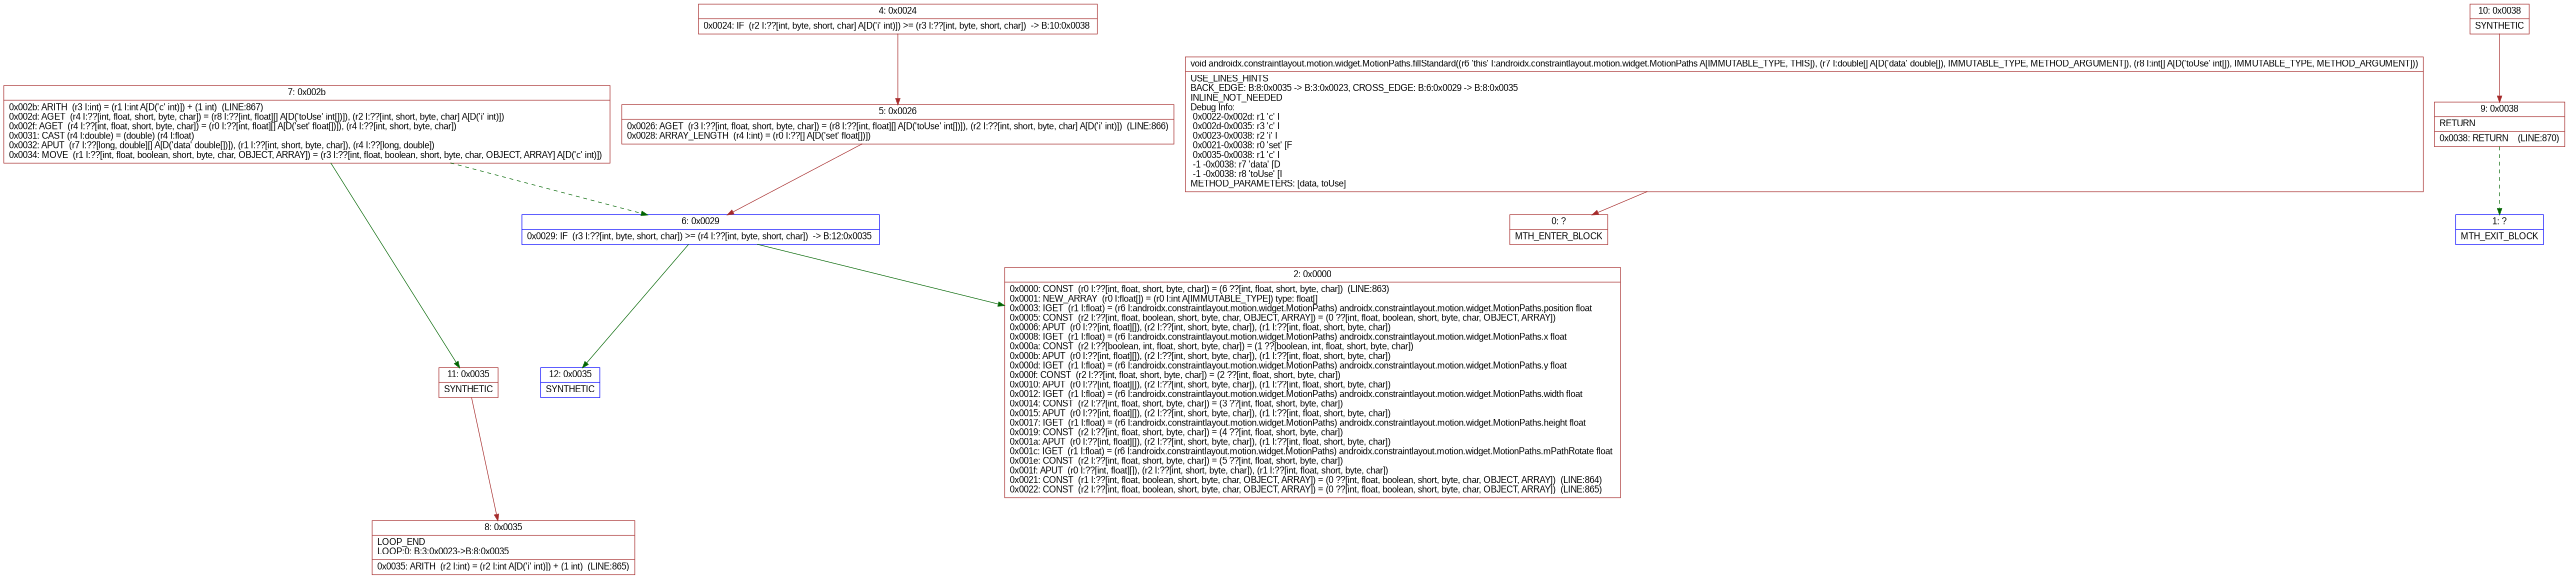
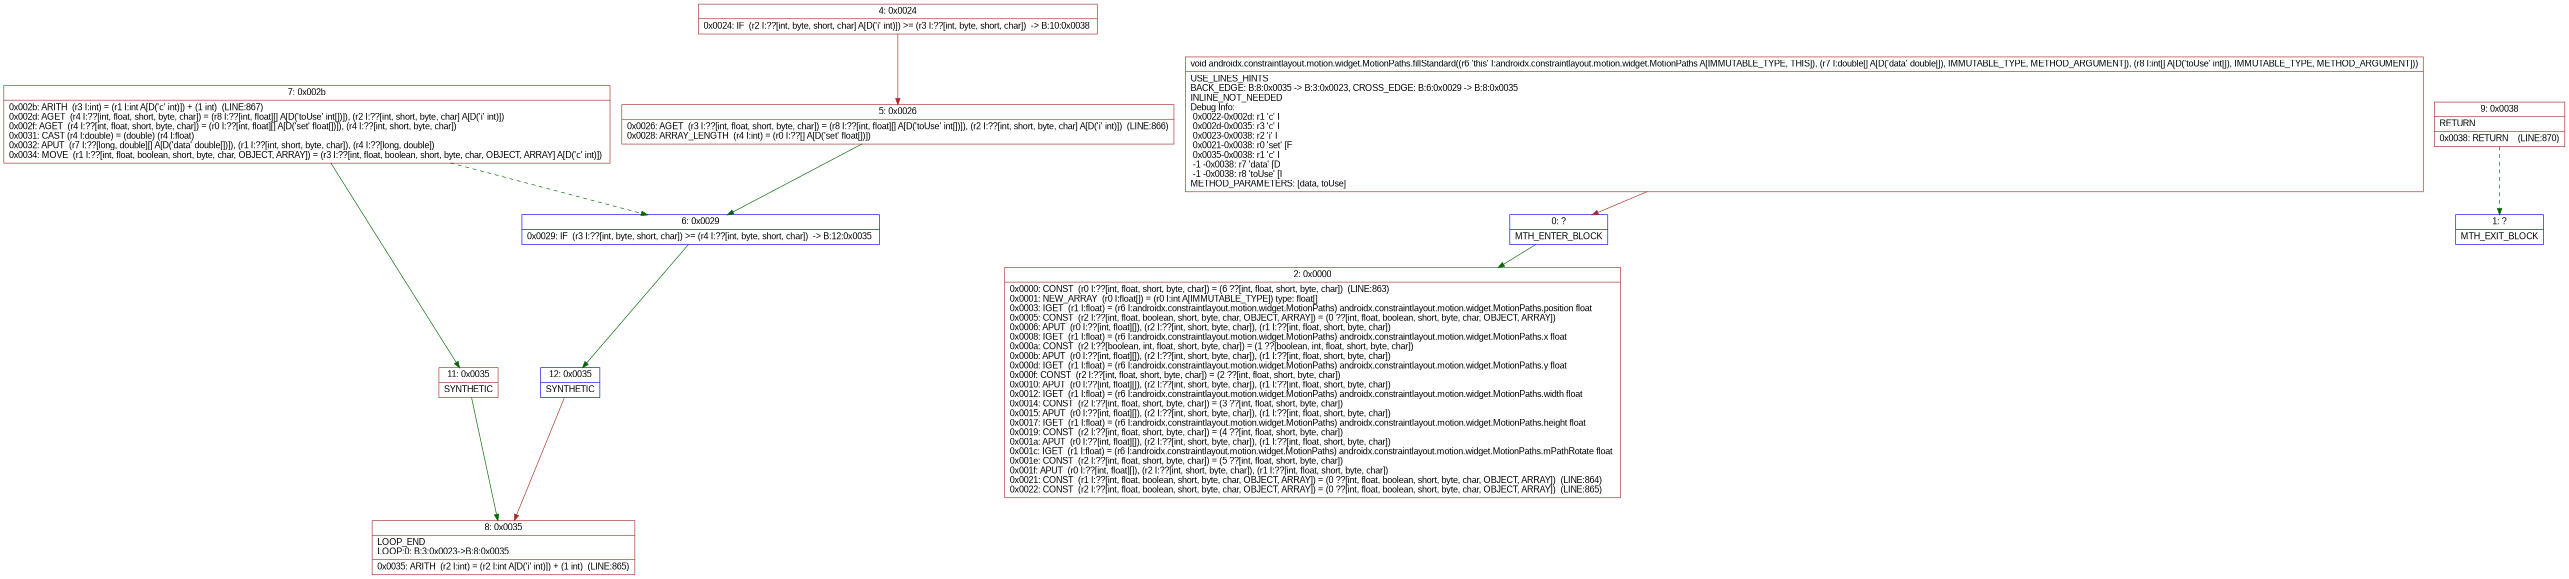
(2500, 19) -> none
(798, 178) -> (798, 178)
(1559, 230) -> (1559, 230)
(878, 274) -> (1520, 254)
(484, 456) -> (484, 456)
none -> (541, 456)
